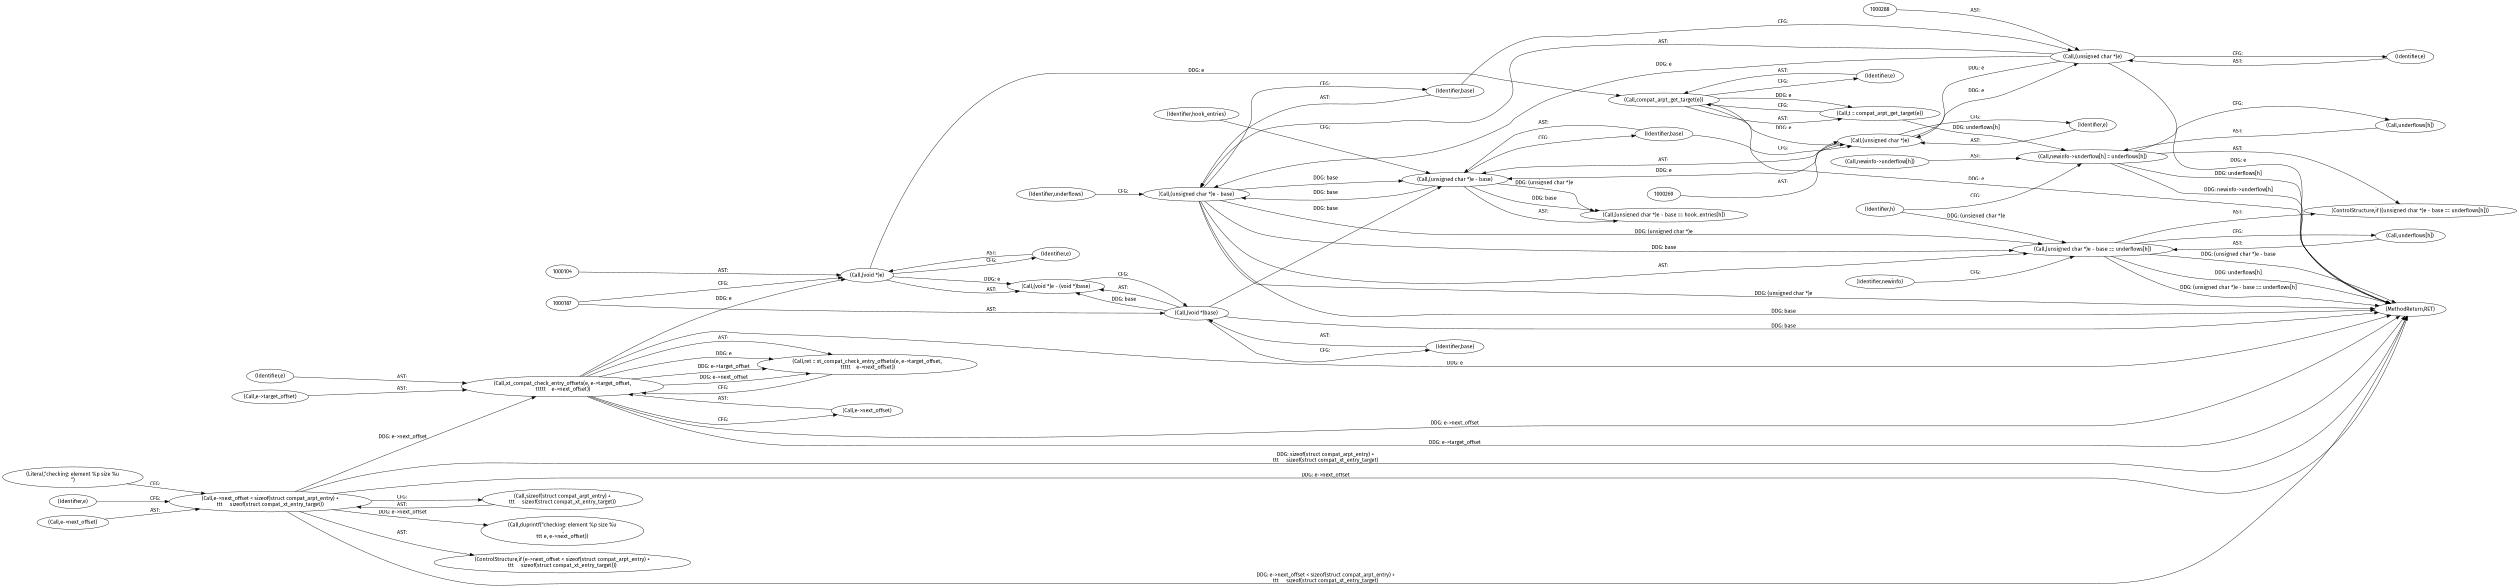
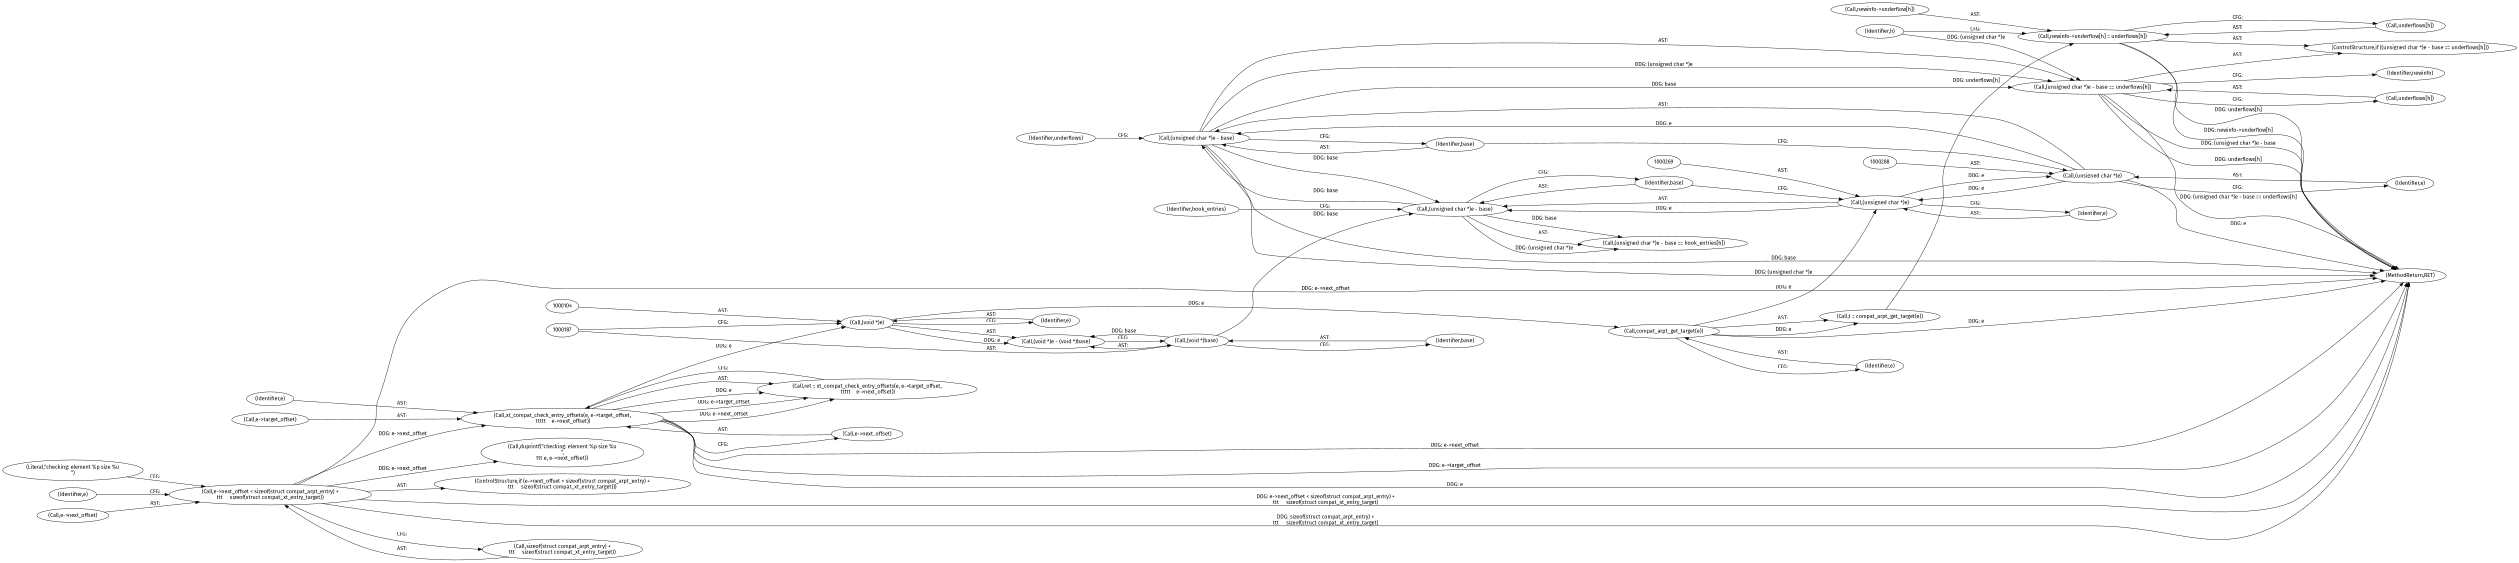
(1766, 109) -> none
(1994, 277) -> (2267, 79)
(1799, 329) -> none
